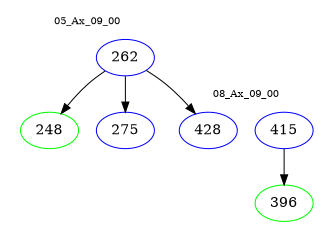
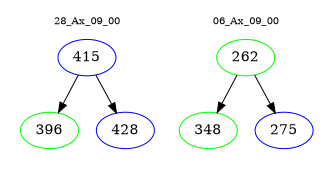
(87, 22) -> (246, 22)
(125, 58) -> (246, 58)
(178, 95) -> (104, 90)
(246, 95) -> (87, 22)
(50, 130) -> (208, 130)
